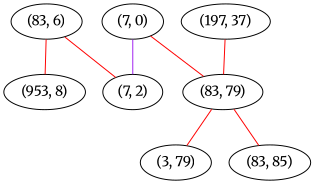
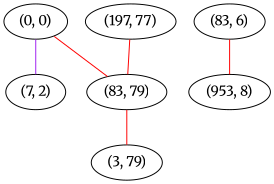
(133, 22) -> (36, 22)
(226, 22) -> (131, 22)
(90, 57) -> none
(270, 163) -> none
